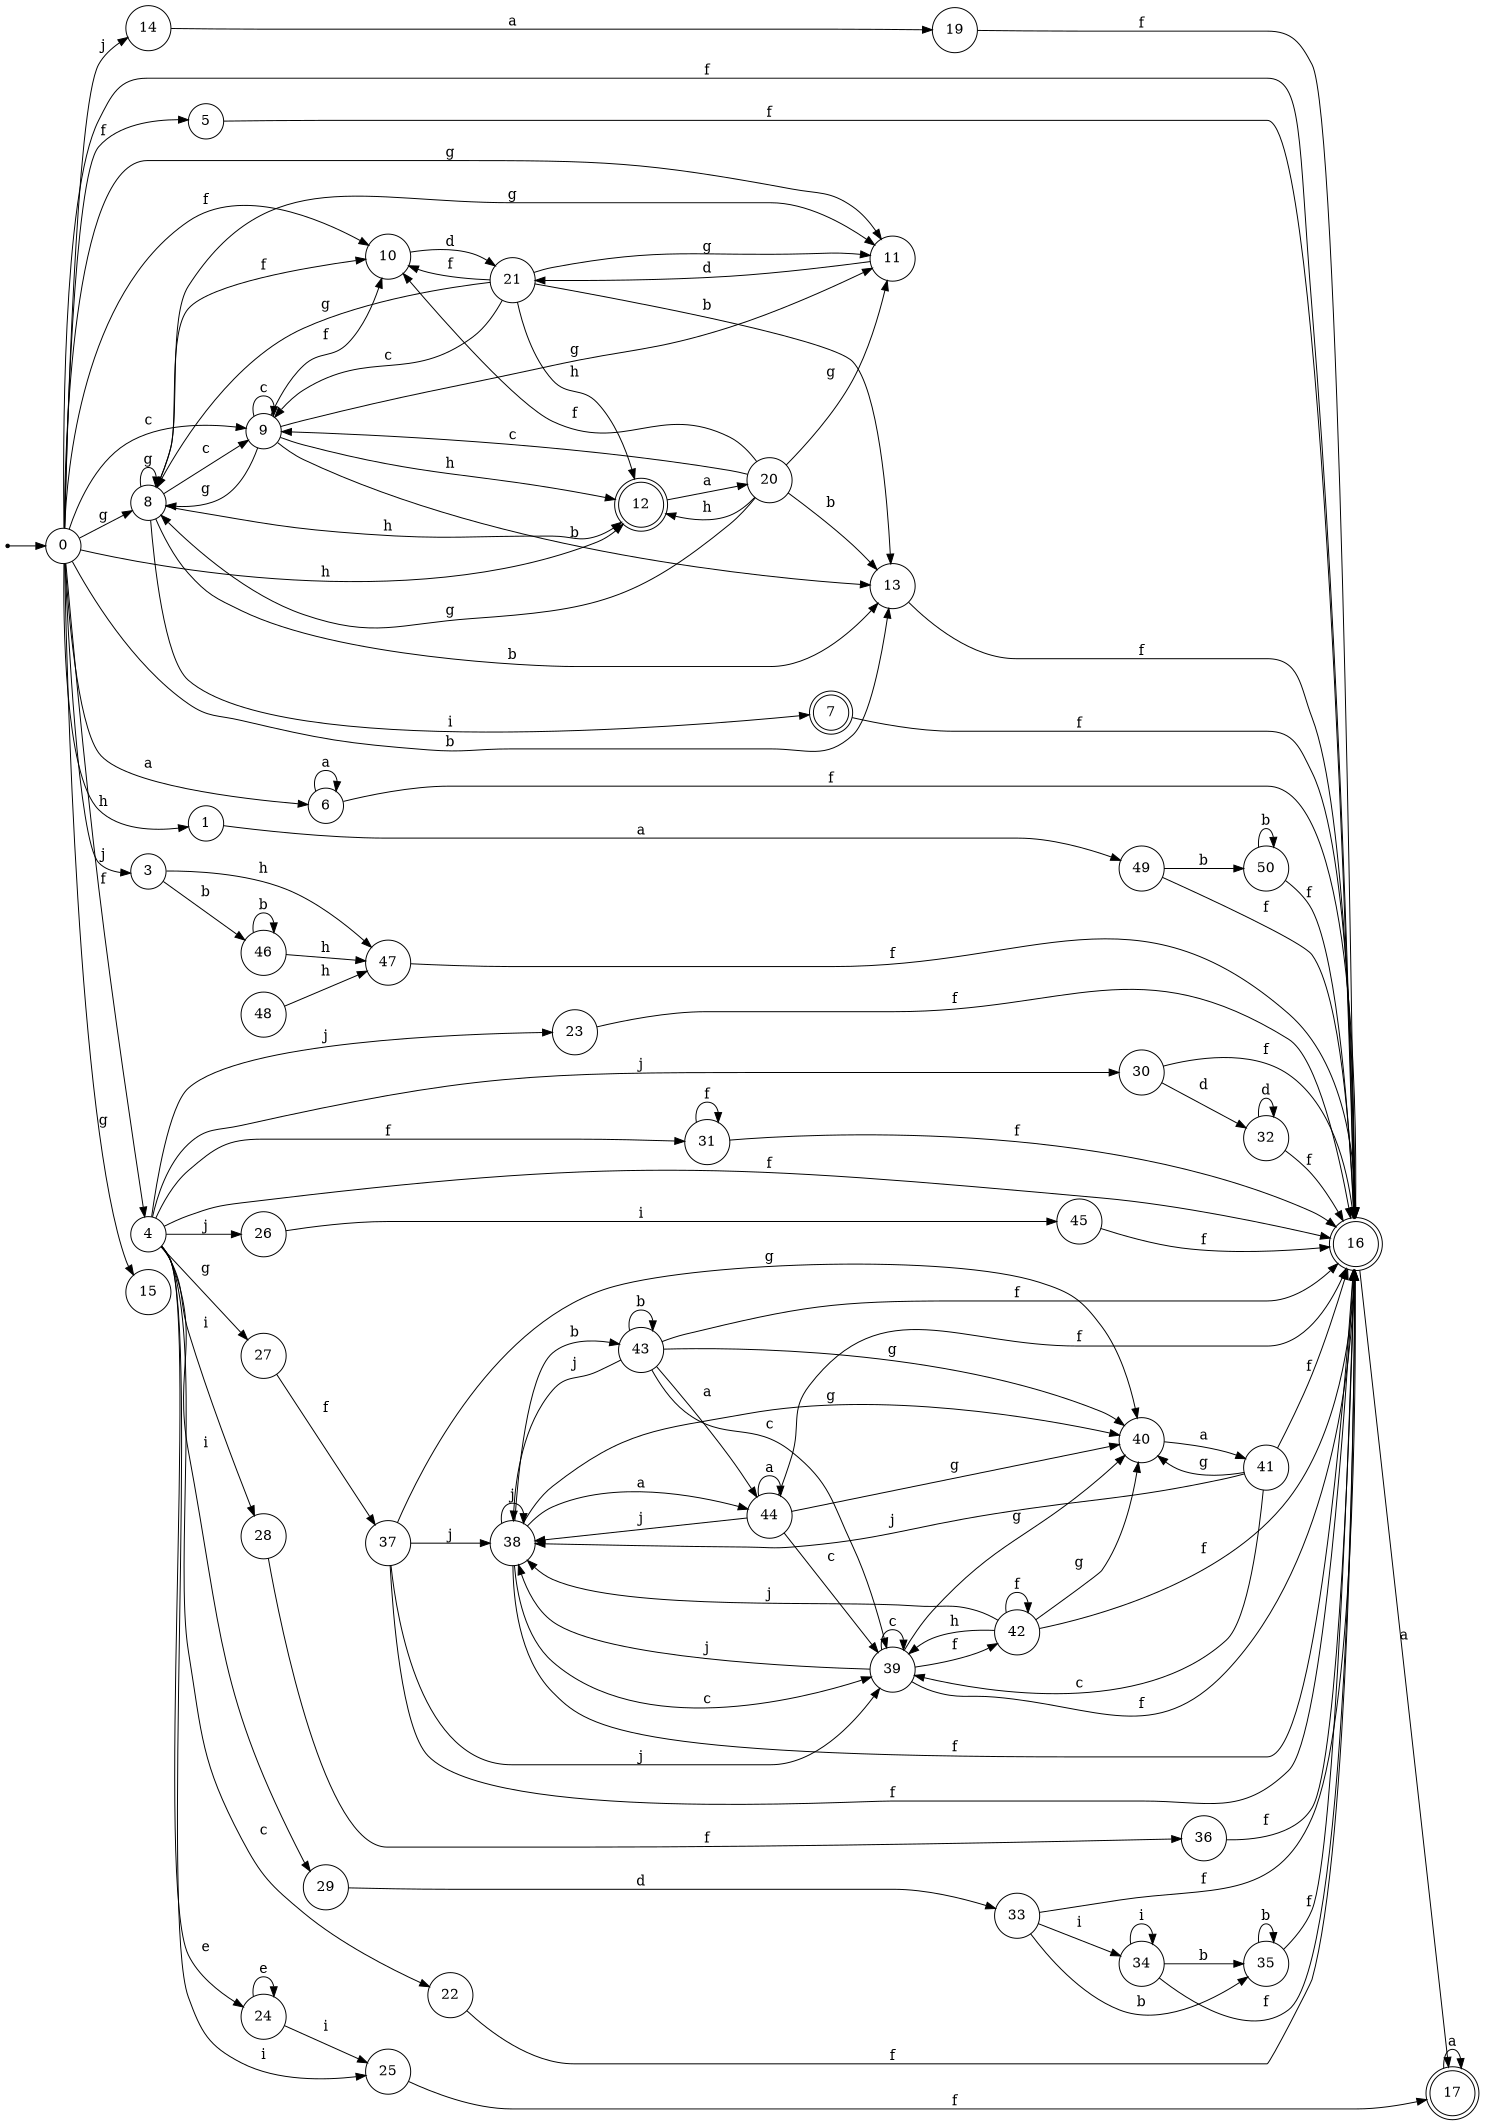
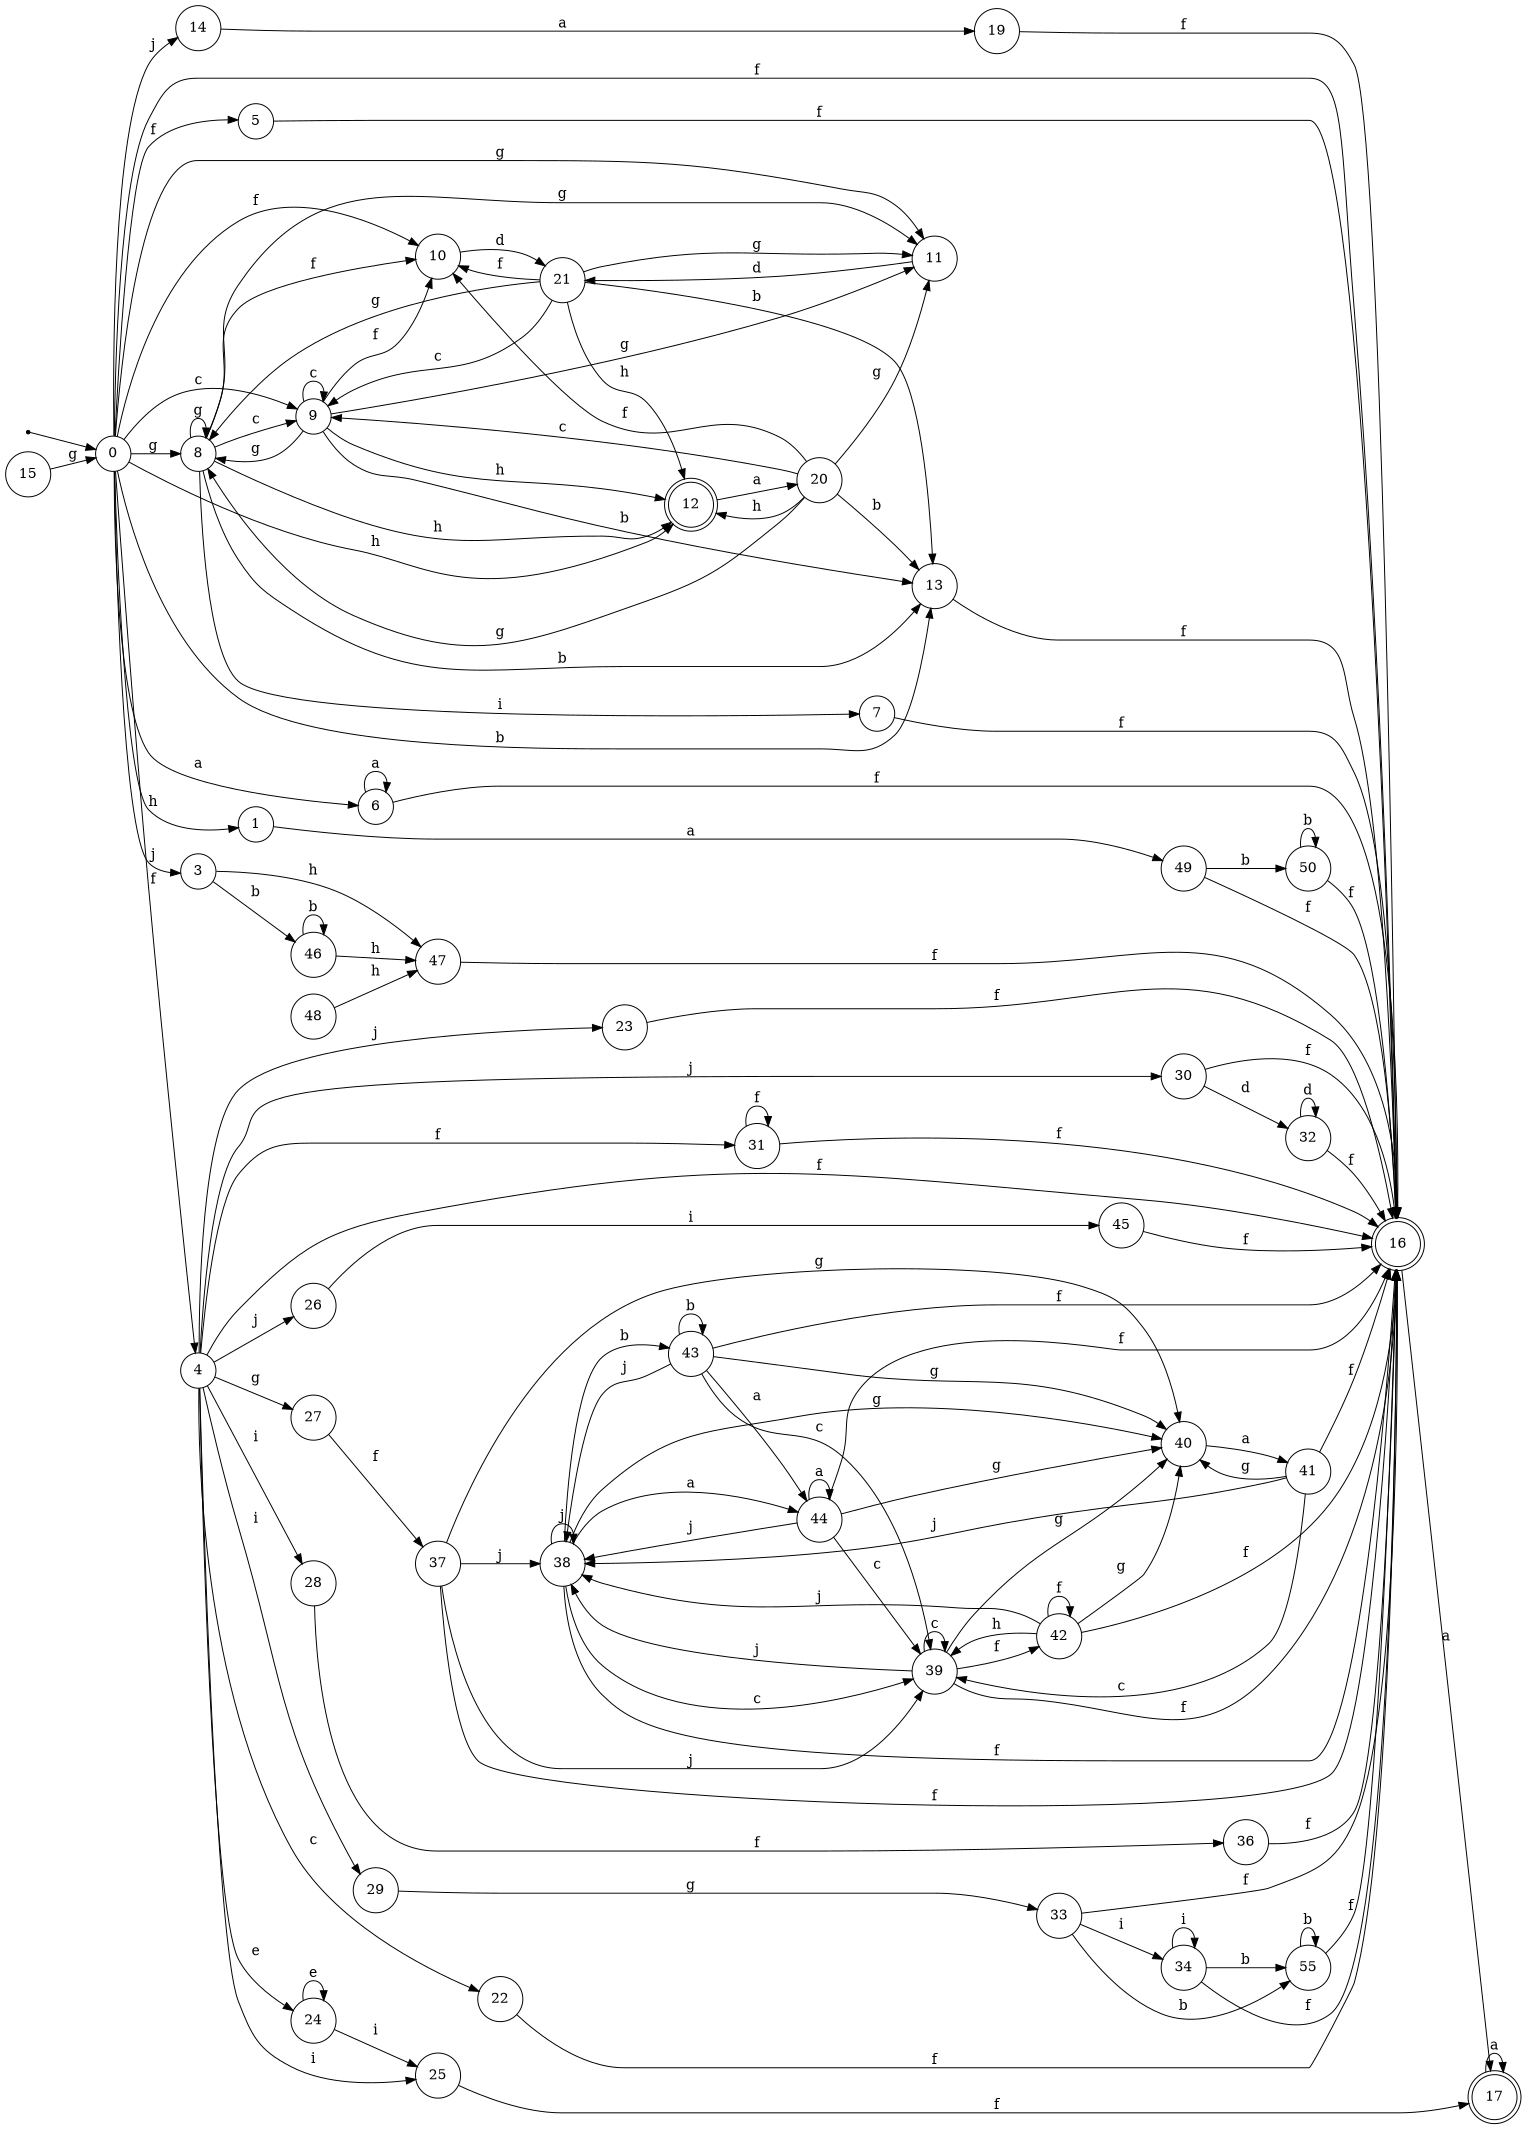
(831, 713) -> (877, 714)
(79, 917) -> (68, 465)
(641, 1882) -> (691, 1886)
(1266, 1964) -> (1308, 1968)
